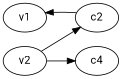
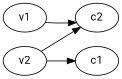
(65, 12) -> (57, 23)
(97, 61) -> (97, 61)
